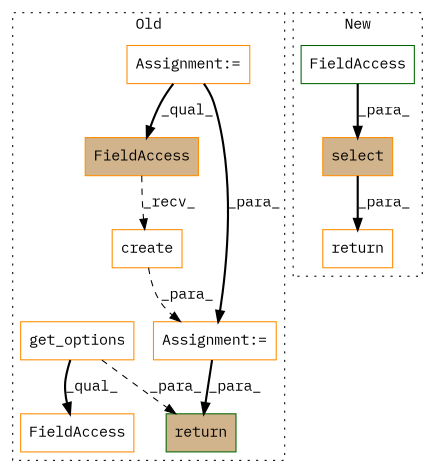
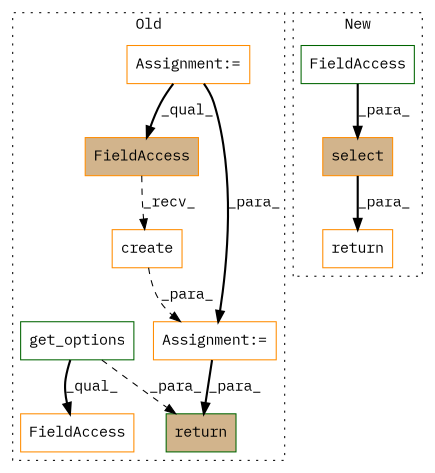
(77, 341) -> (77, 341)
